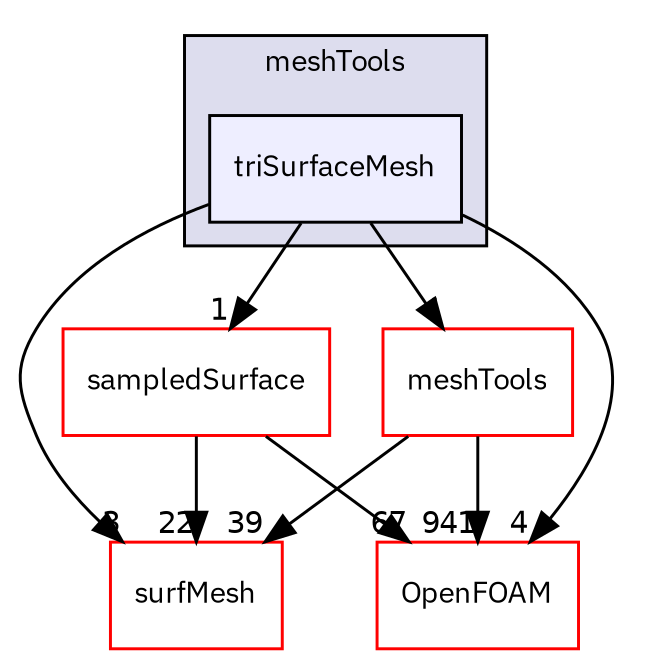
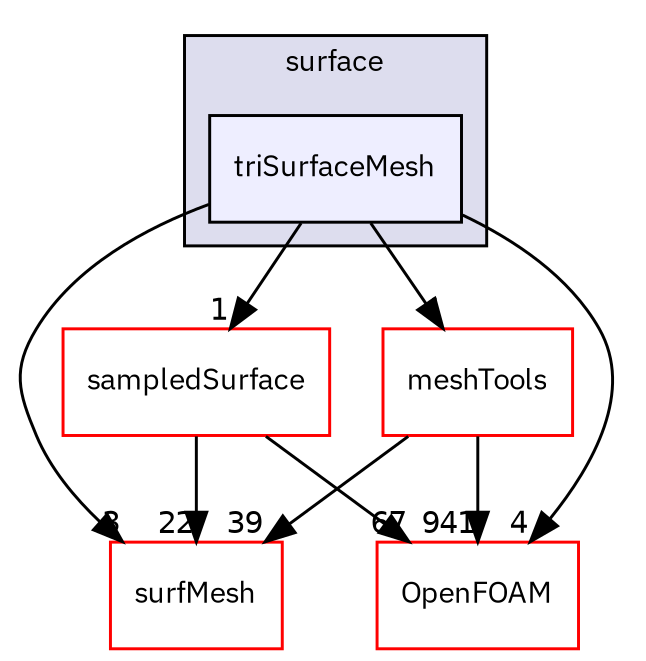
(336, 64) -> (336, 64)
